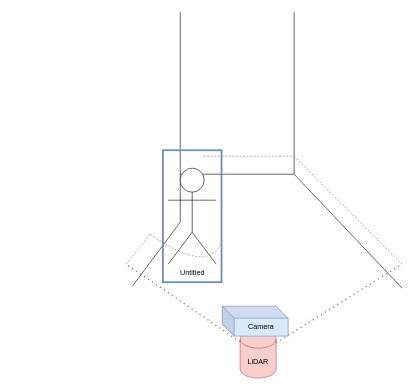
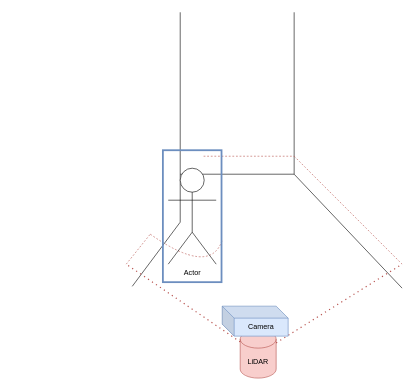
(193, 273) -> (193, 273)
